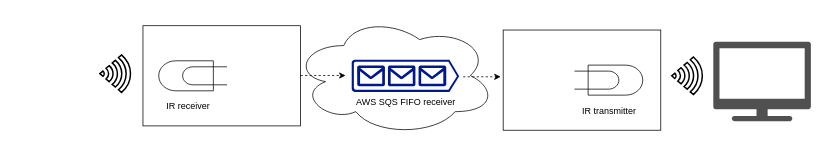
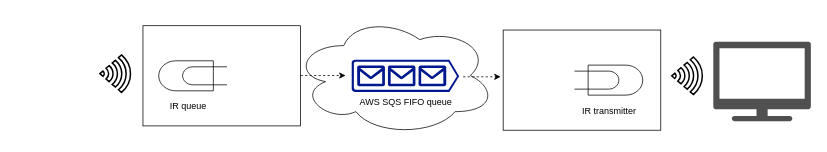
(406, 103) -> (406, 103)
(188, 106) -> (188, 106)
